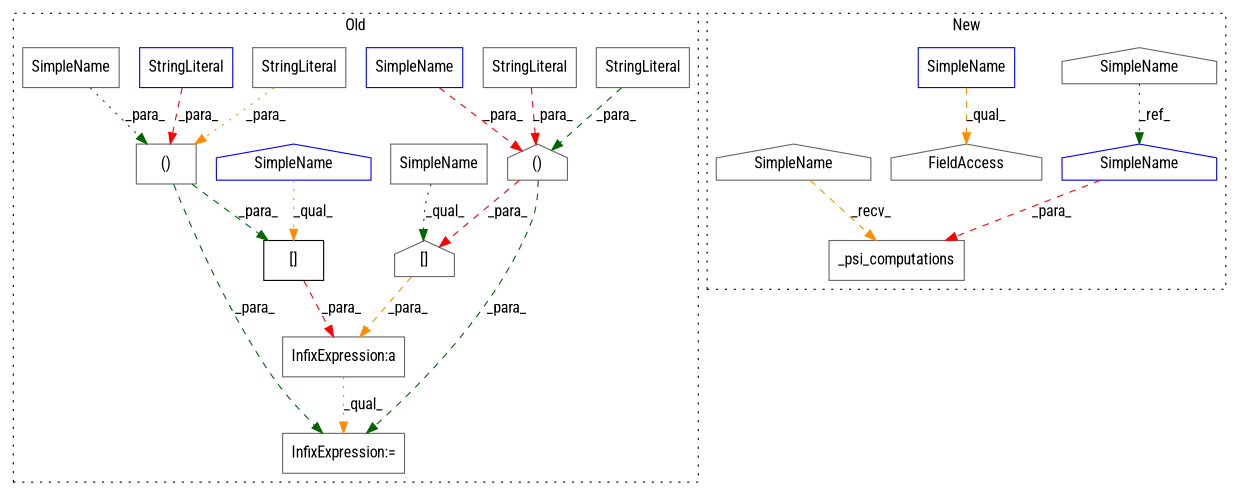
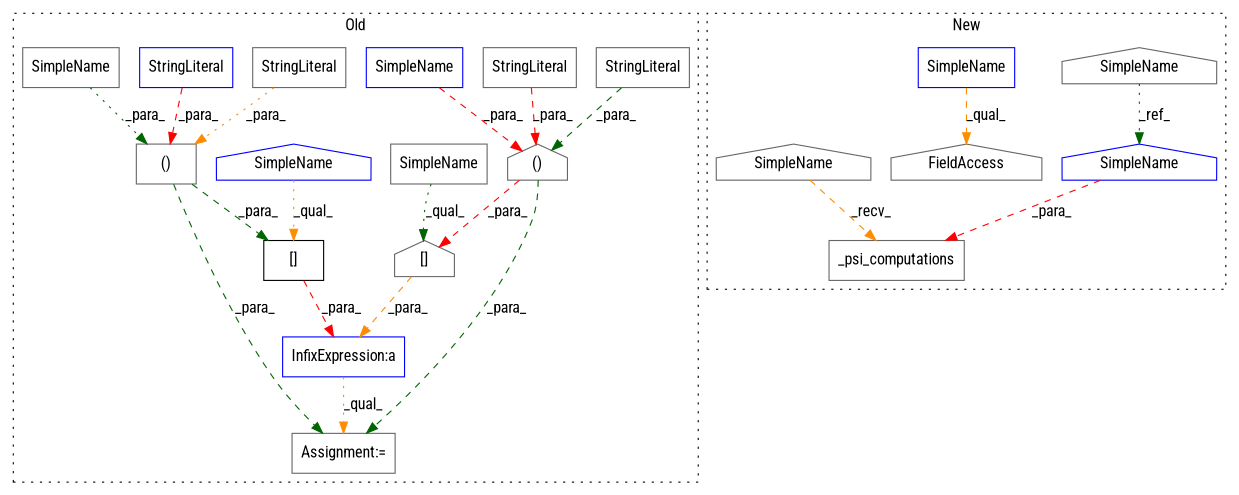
(344, 357) -> (344, 357)
(344, 453) -> (344, 453)
